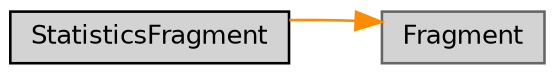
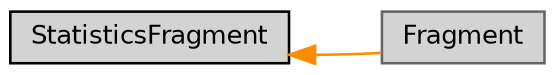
(322, 20) -> (348, 54)
